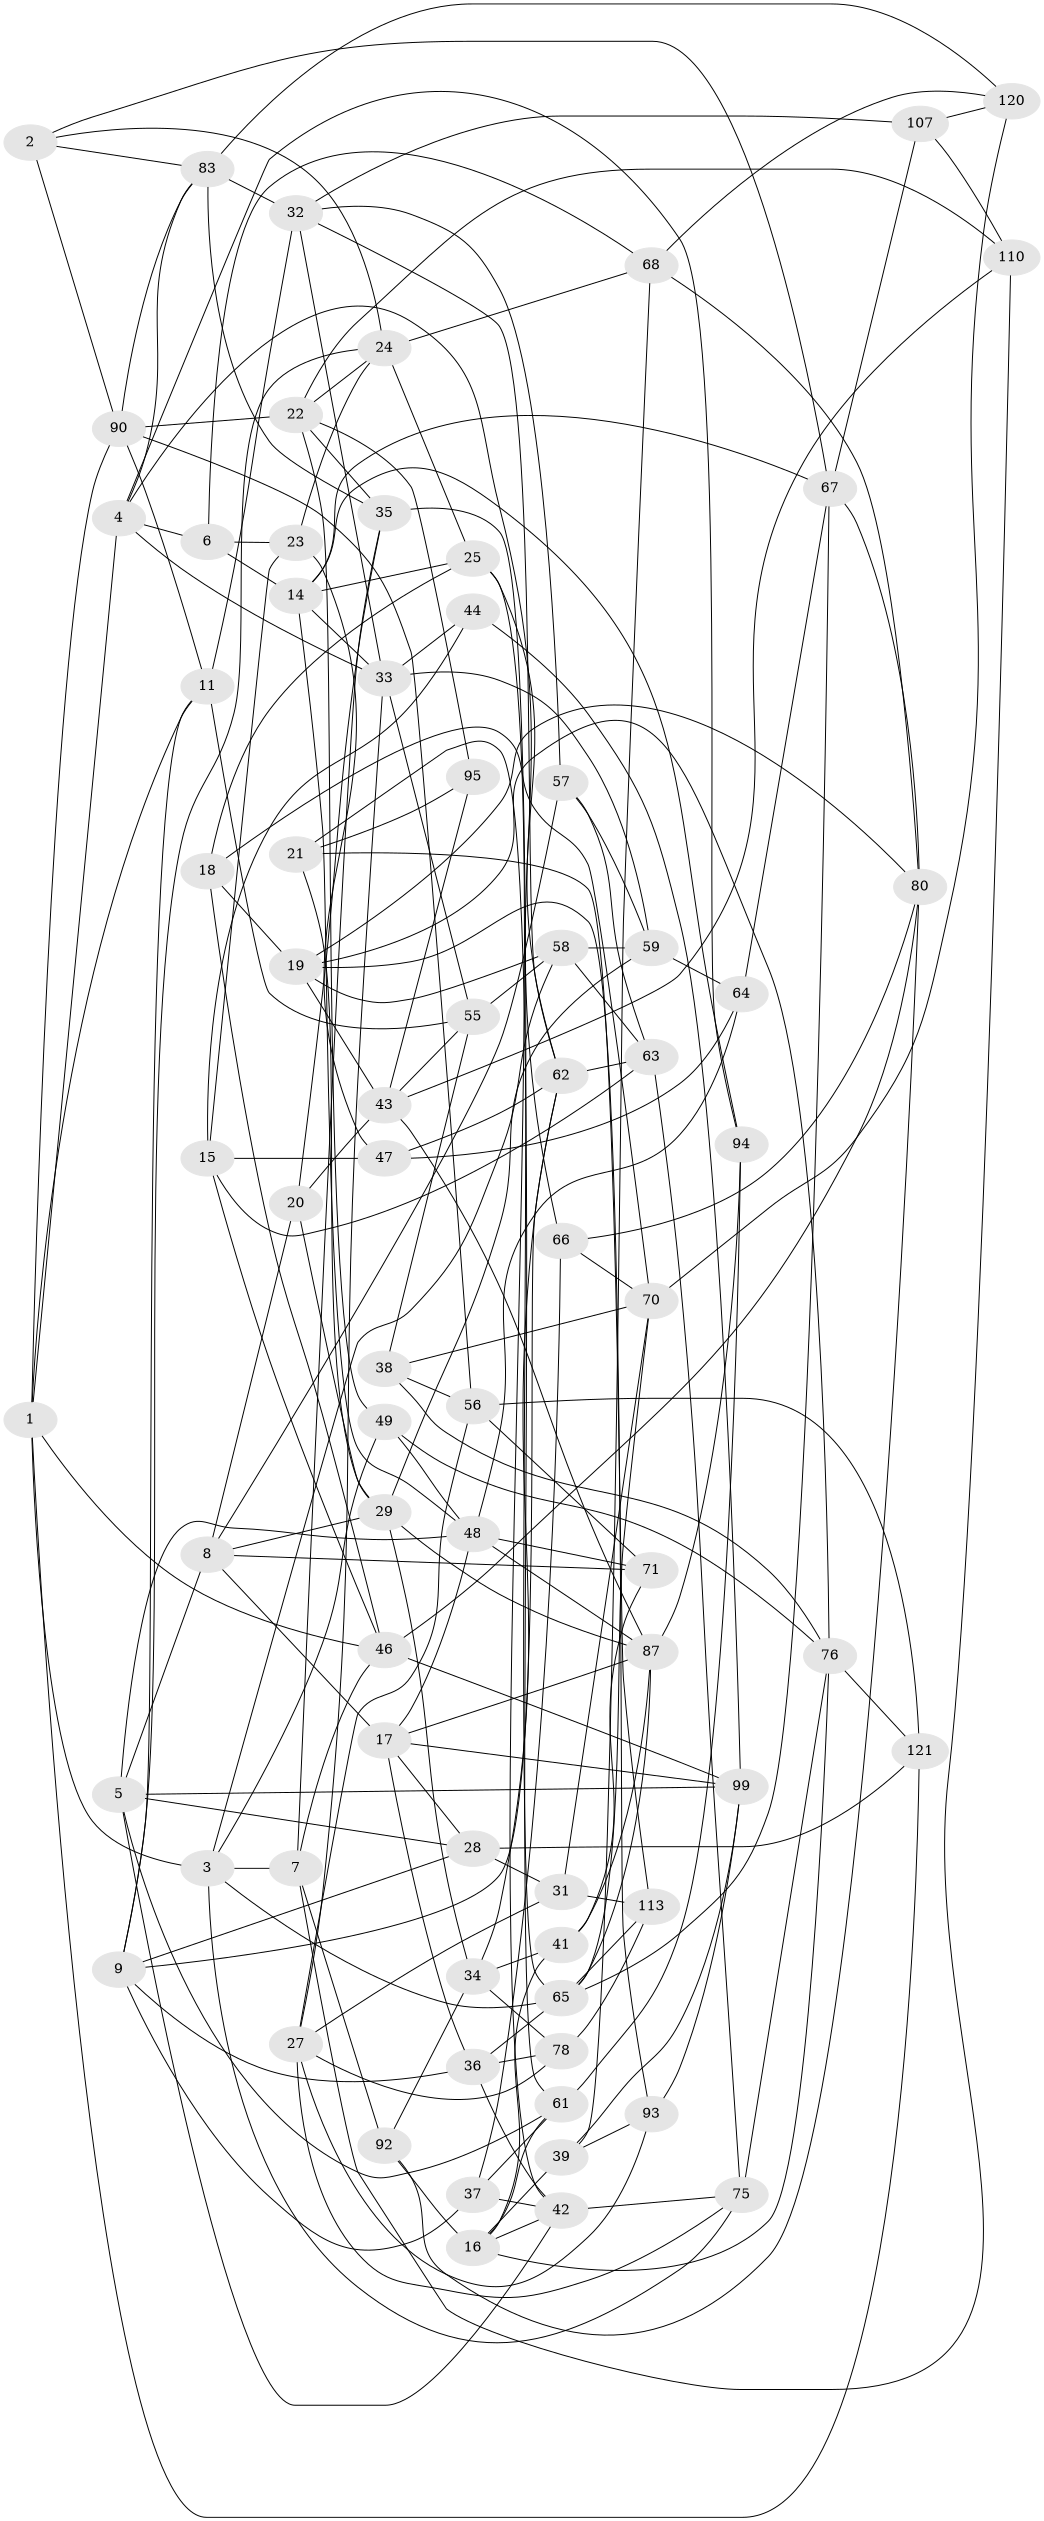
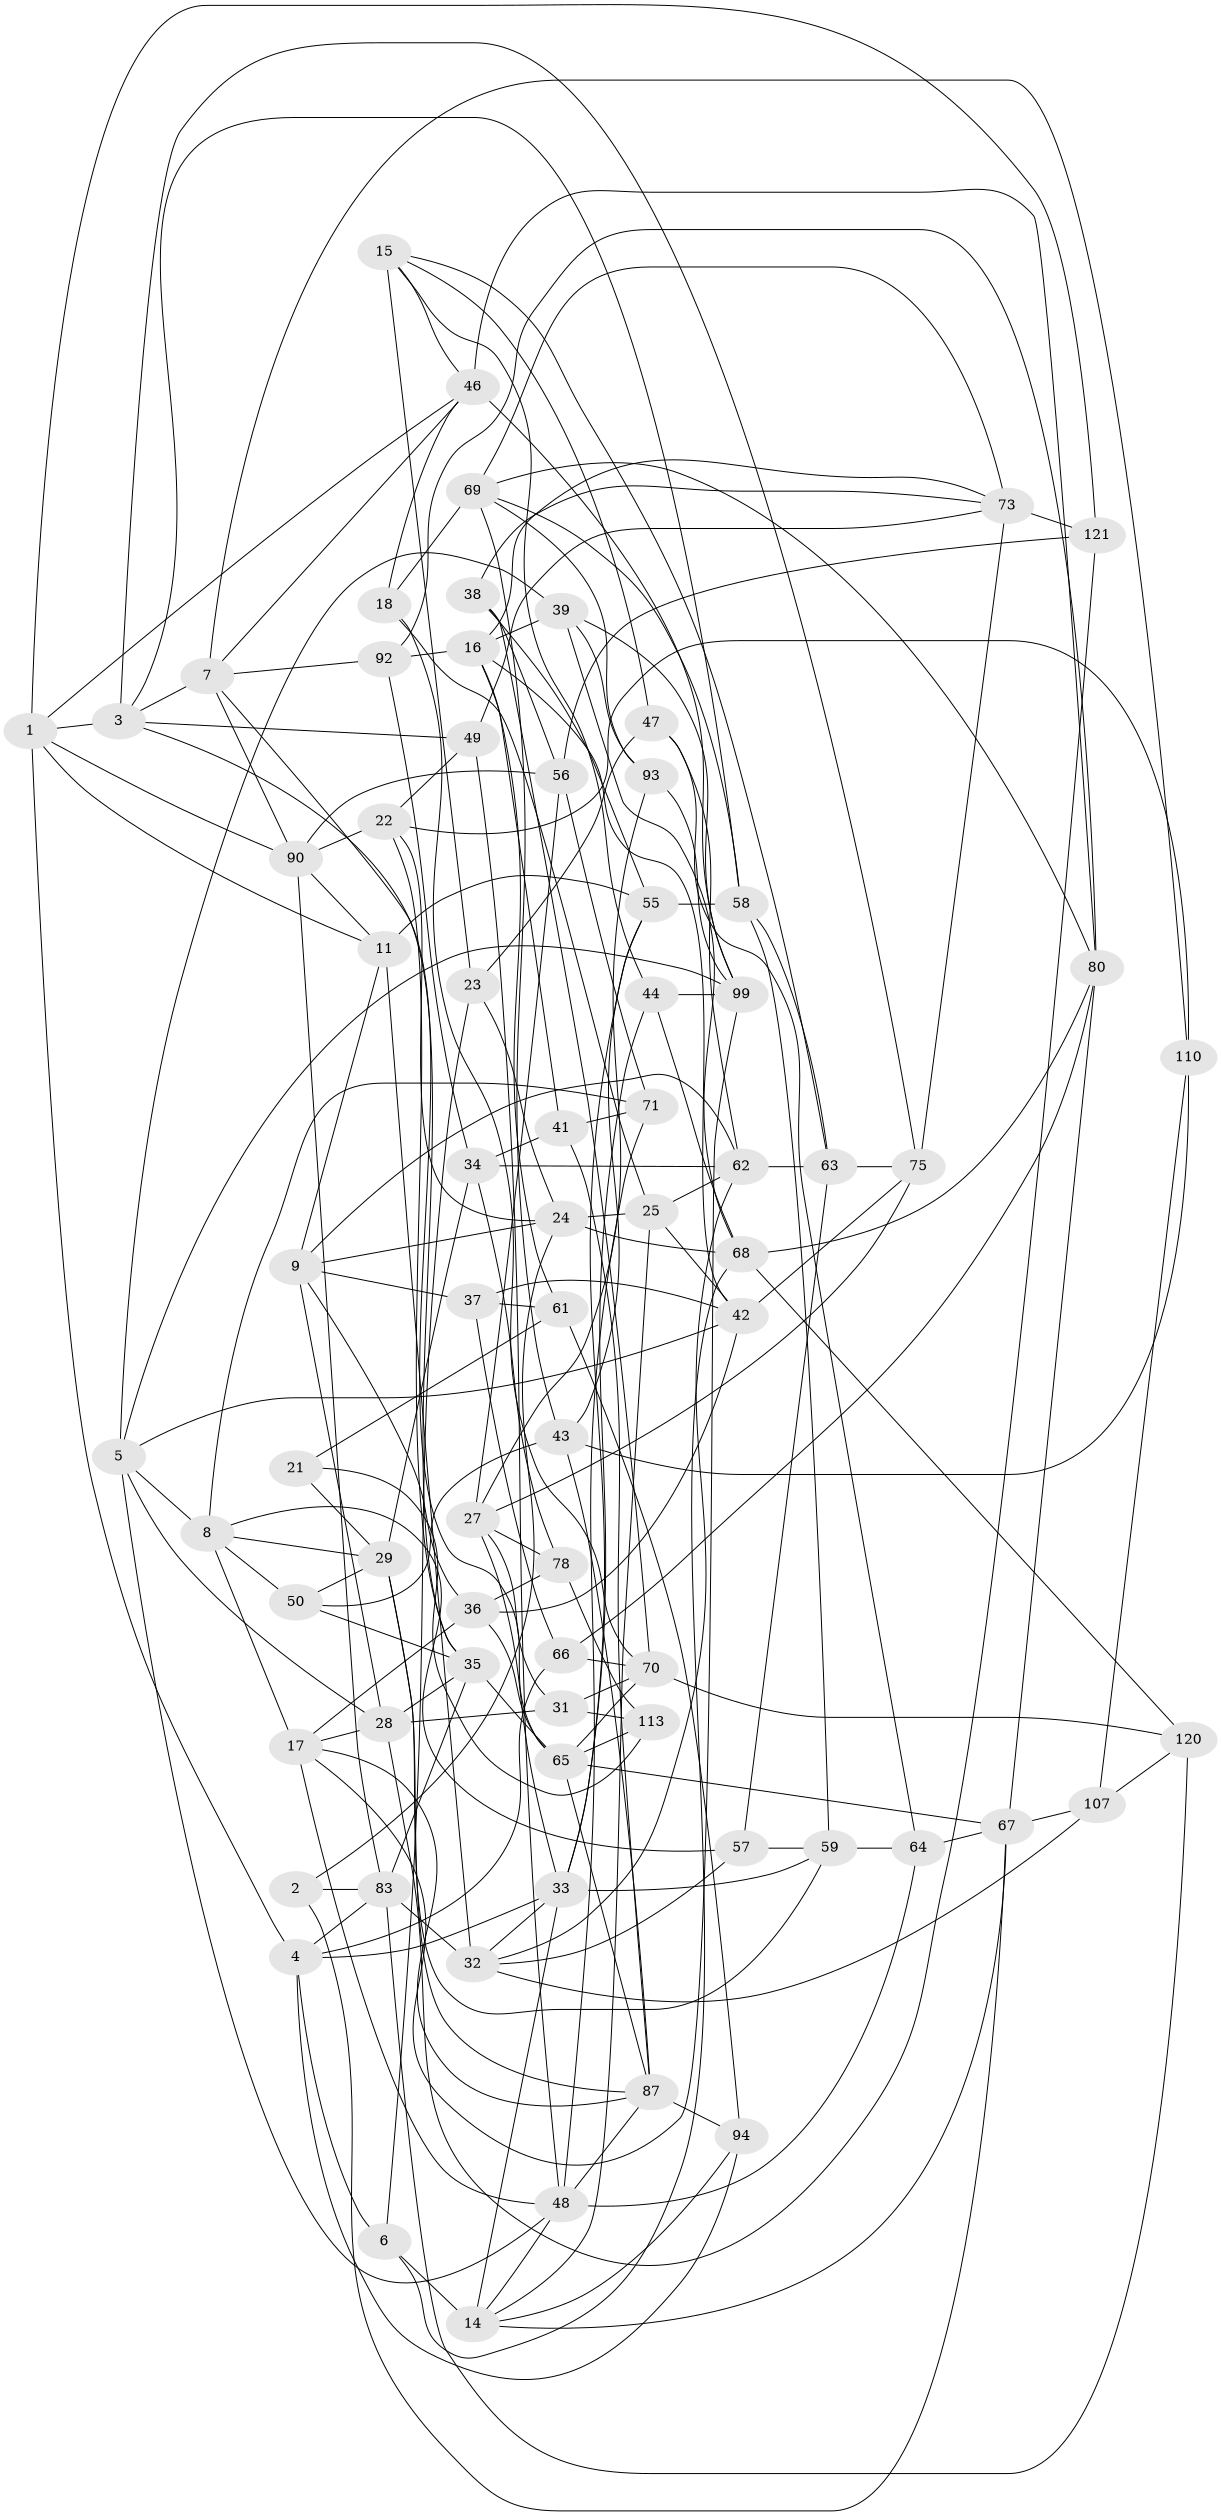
(75, 286) -> (246, 756)
(473, 777) -> none
(296, 967) -> (473, 491)
none -> (693, 1126)
(296, 1204) -> (296, 1602)
(830, 1656) -> (1007, 506)
none -> (431, 1693)
(261, 2098) -> (207, 893)
